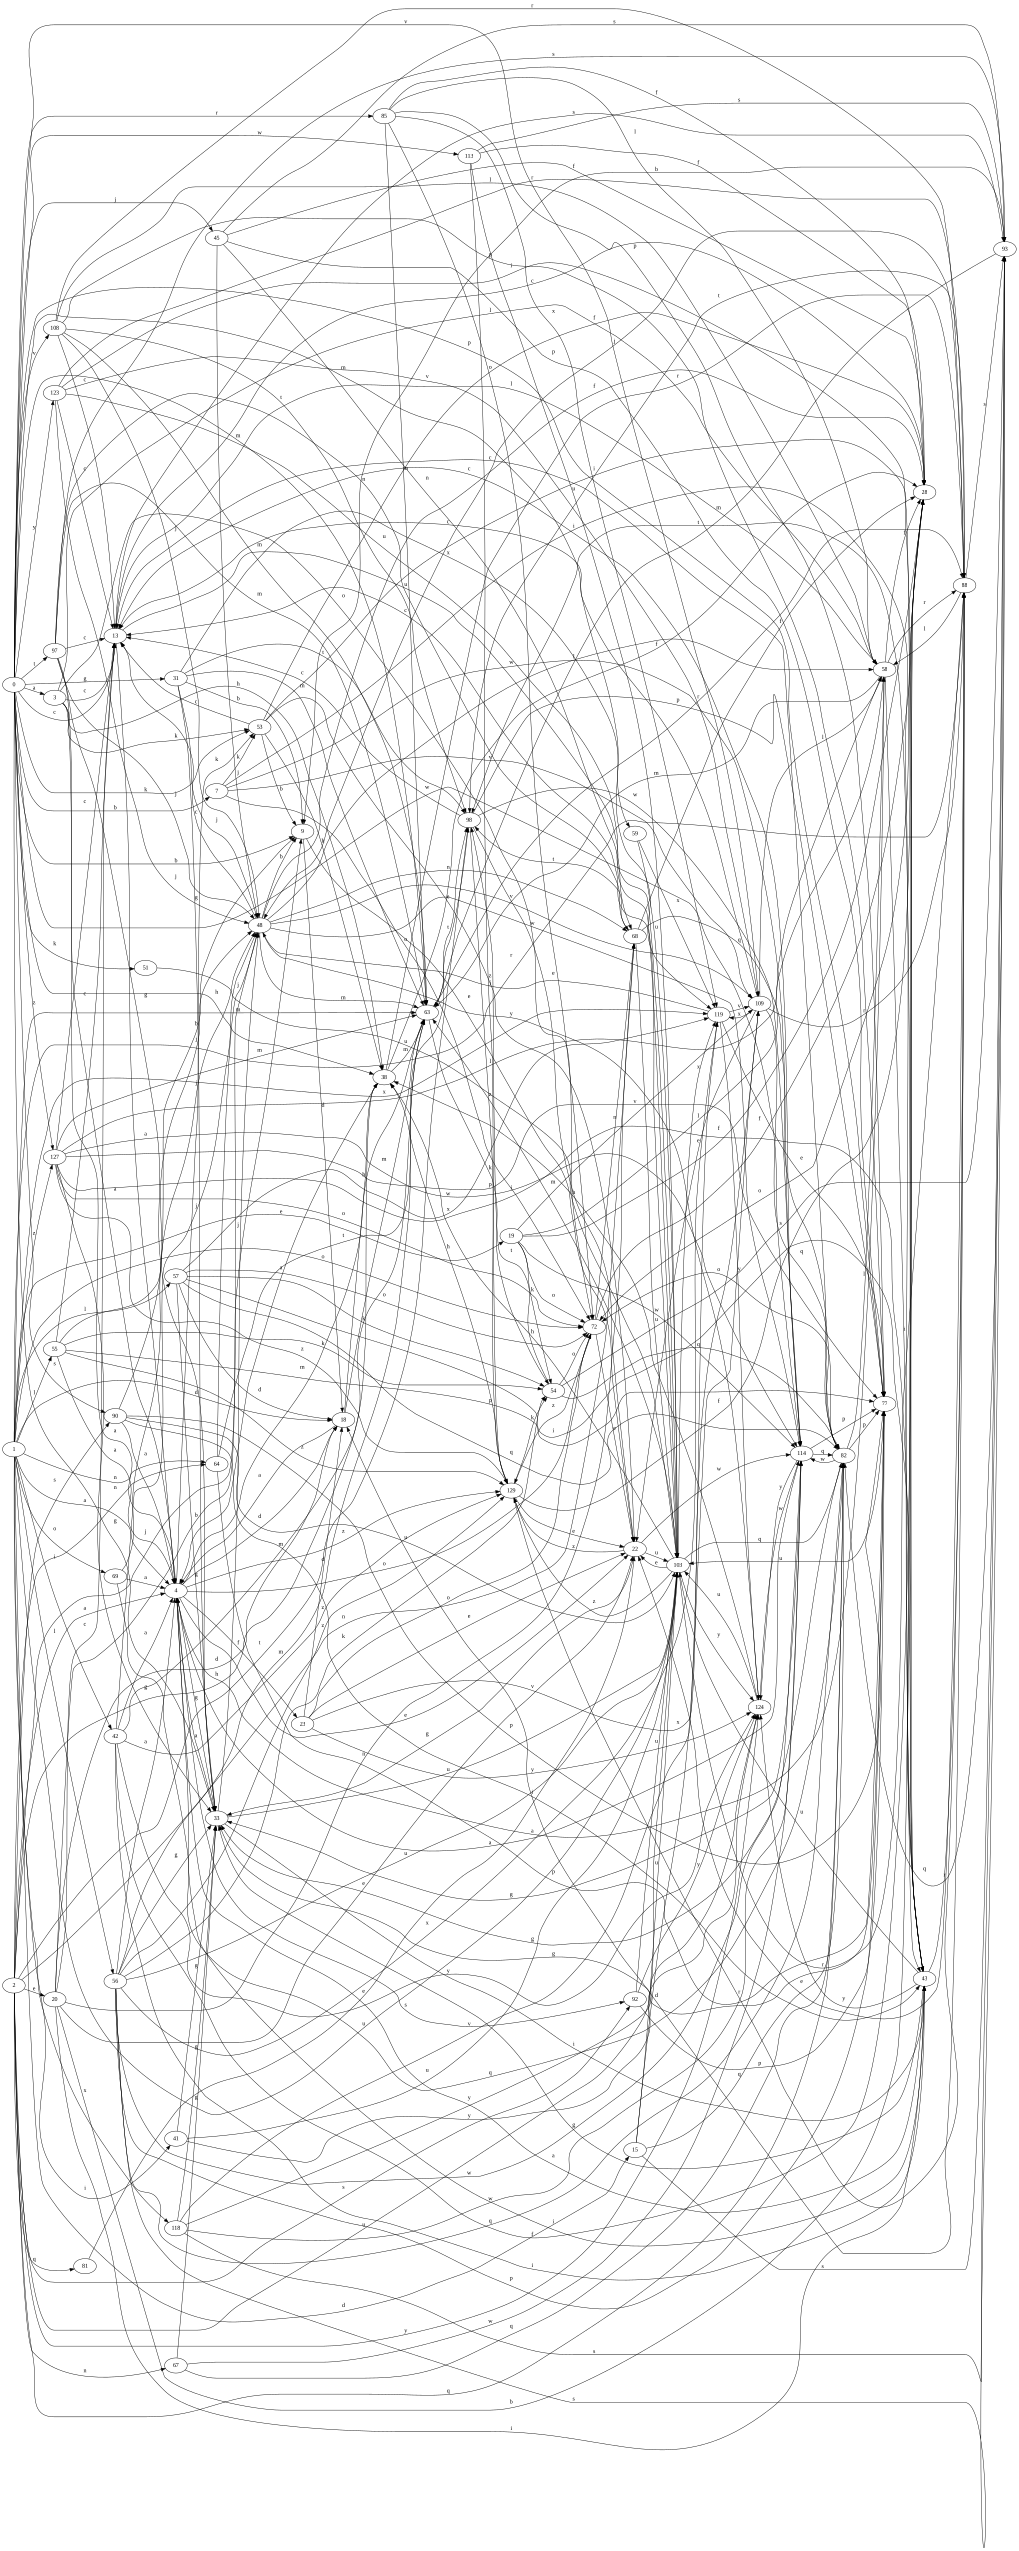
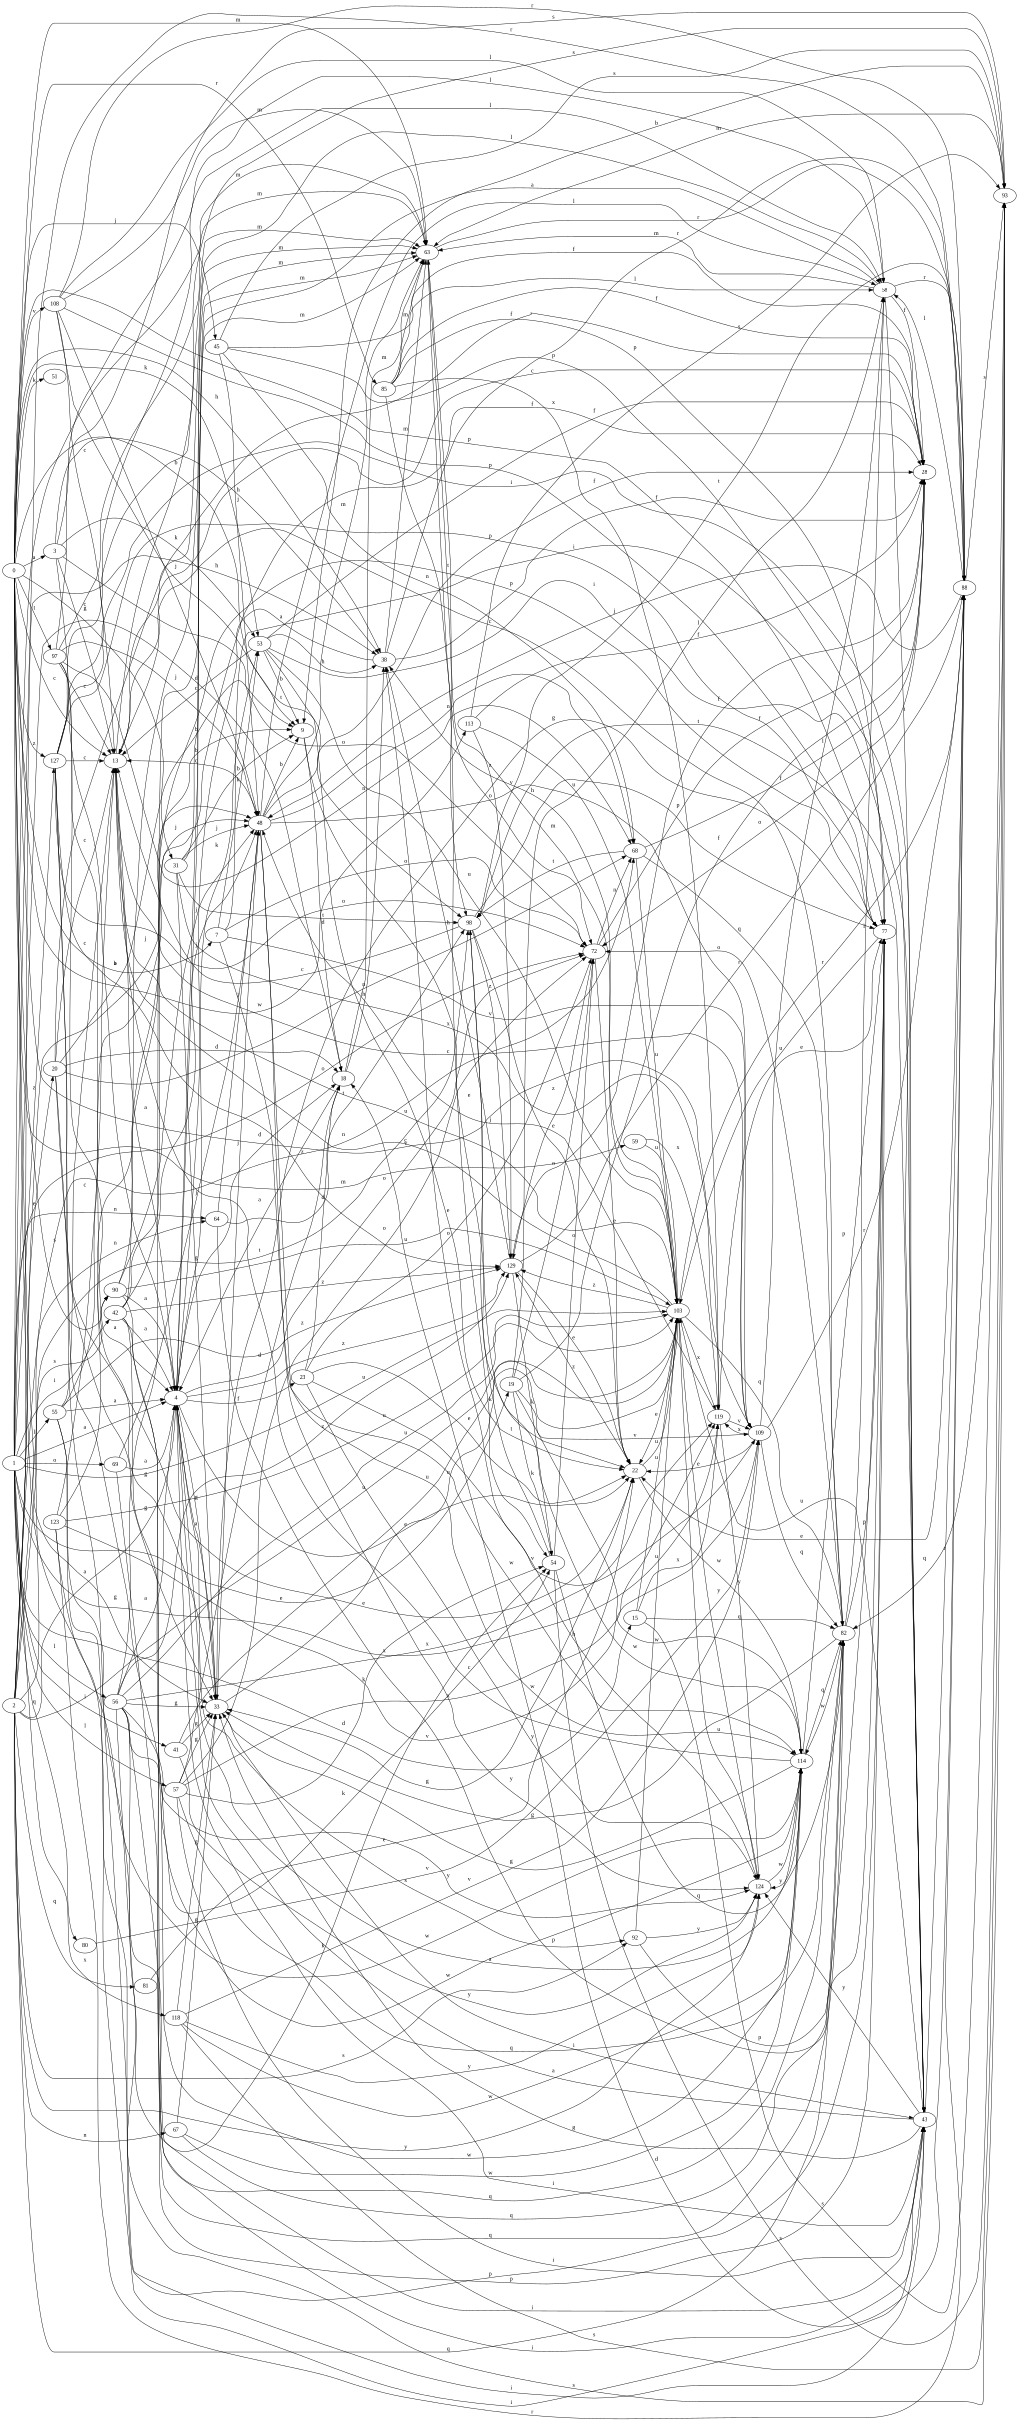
(34, 541) -> none
(550, 1138) -> (510, 954)
none -> (85, 1946)
(511, 2402) -> (511, 314)
